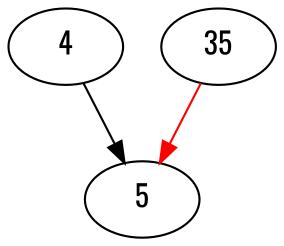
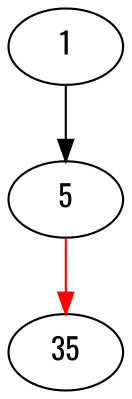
(66, 47) -> (66, 47)
(185, 114) -> (66, 265)
